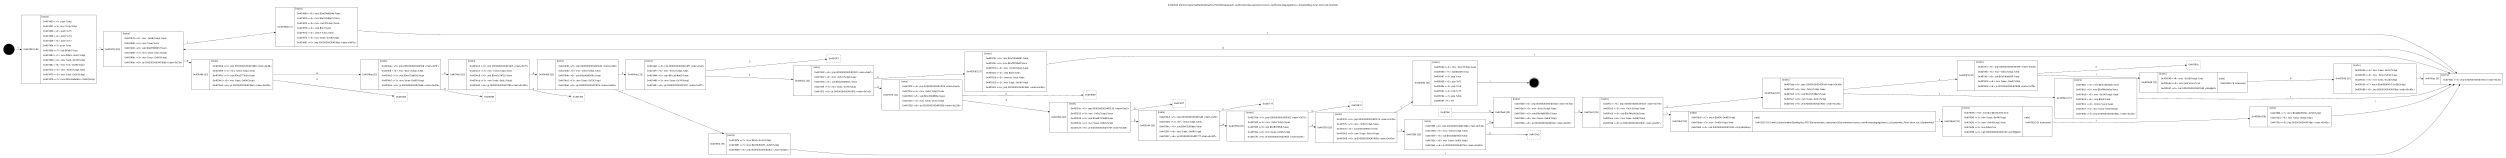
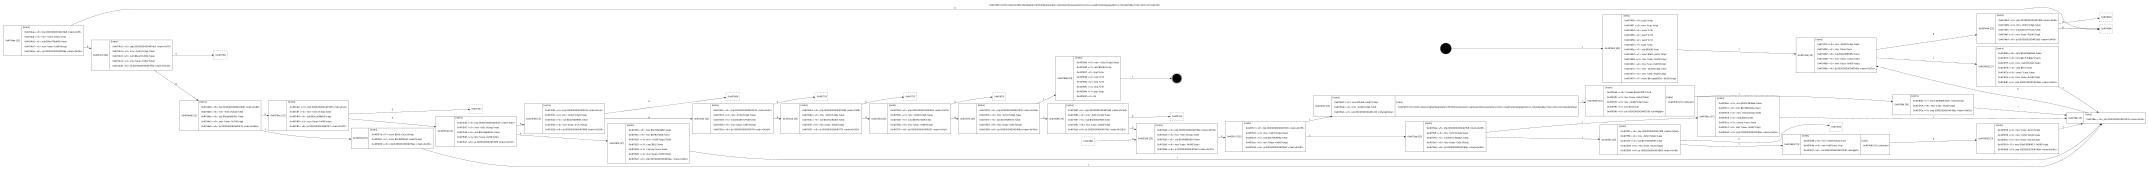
(316, 75) -> (2078, 29)
